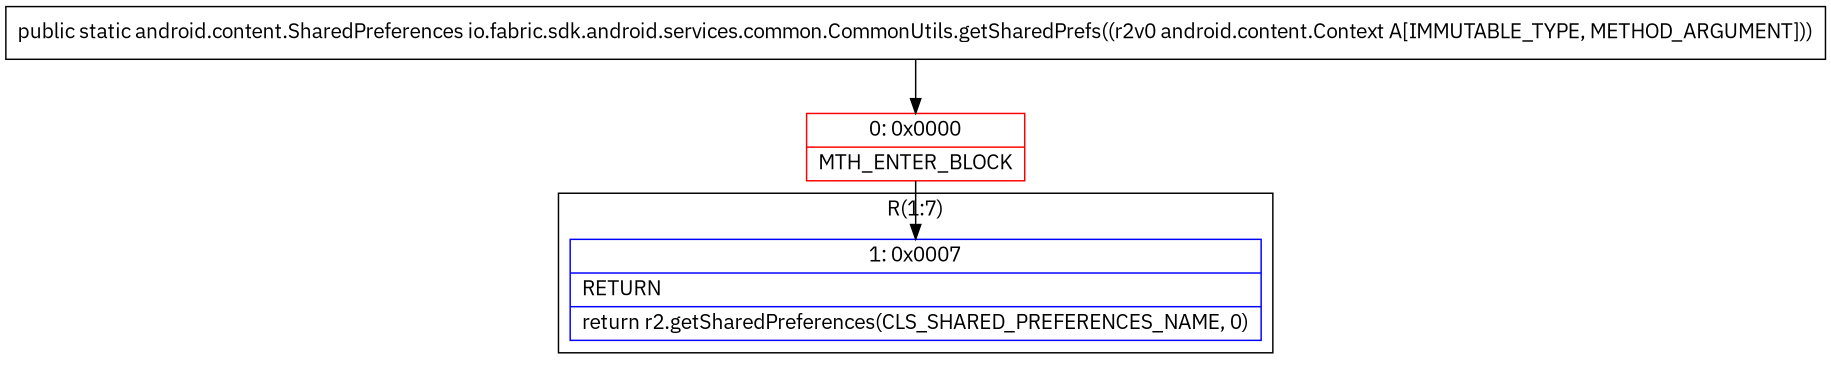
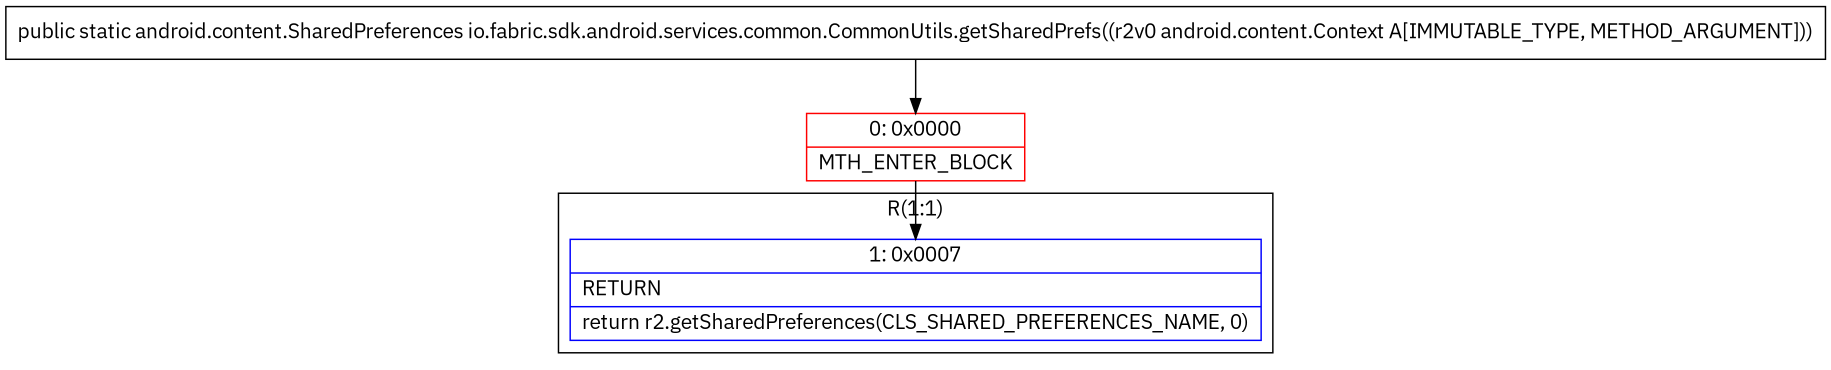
(916, 210) -> (916, 210)
